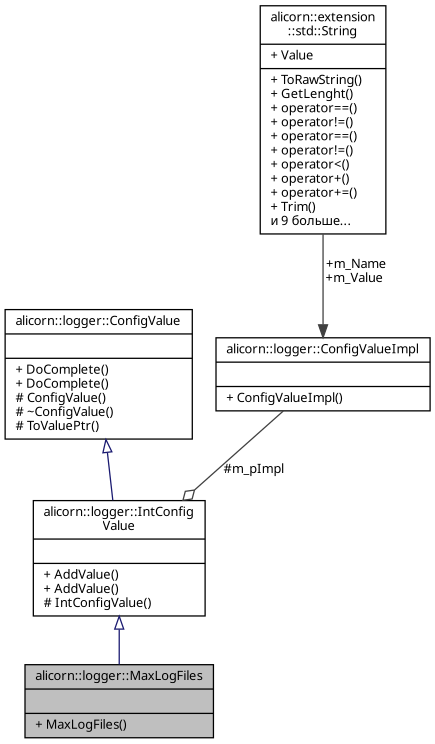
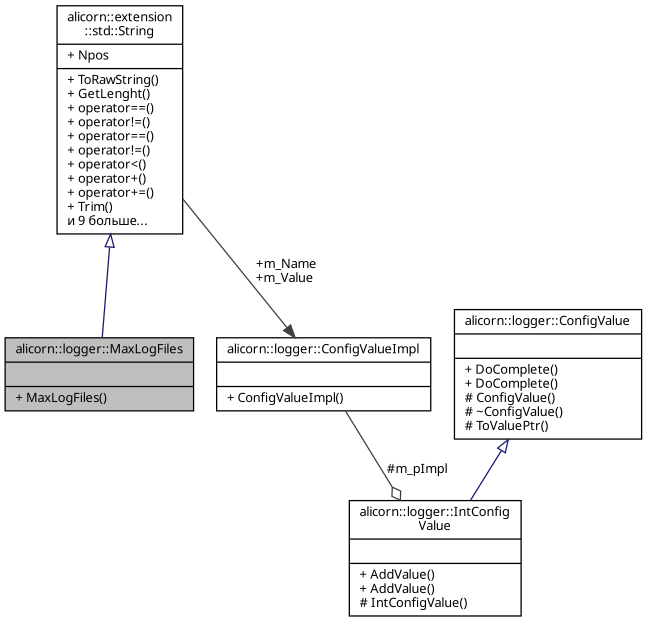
(292, 56) -> (88, 56)
(119, 647) -> (106, 293)
